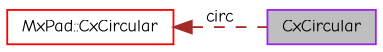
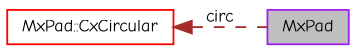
(322, 27) -> (308, 27)
